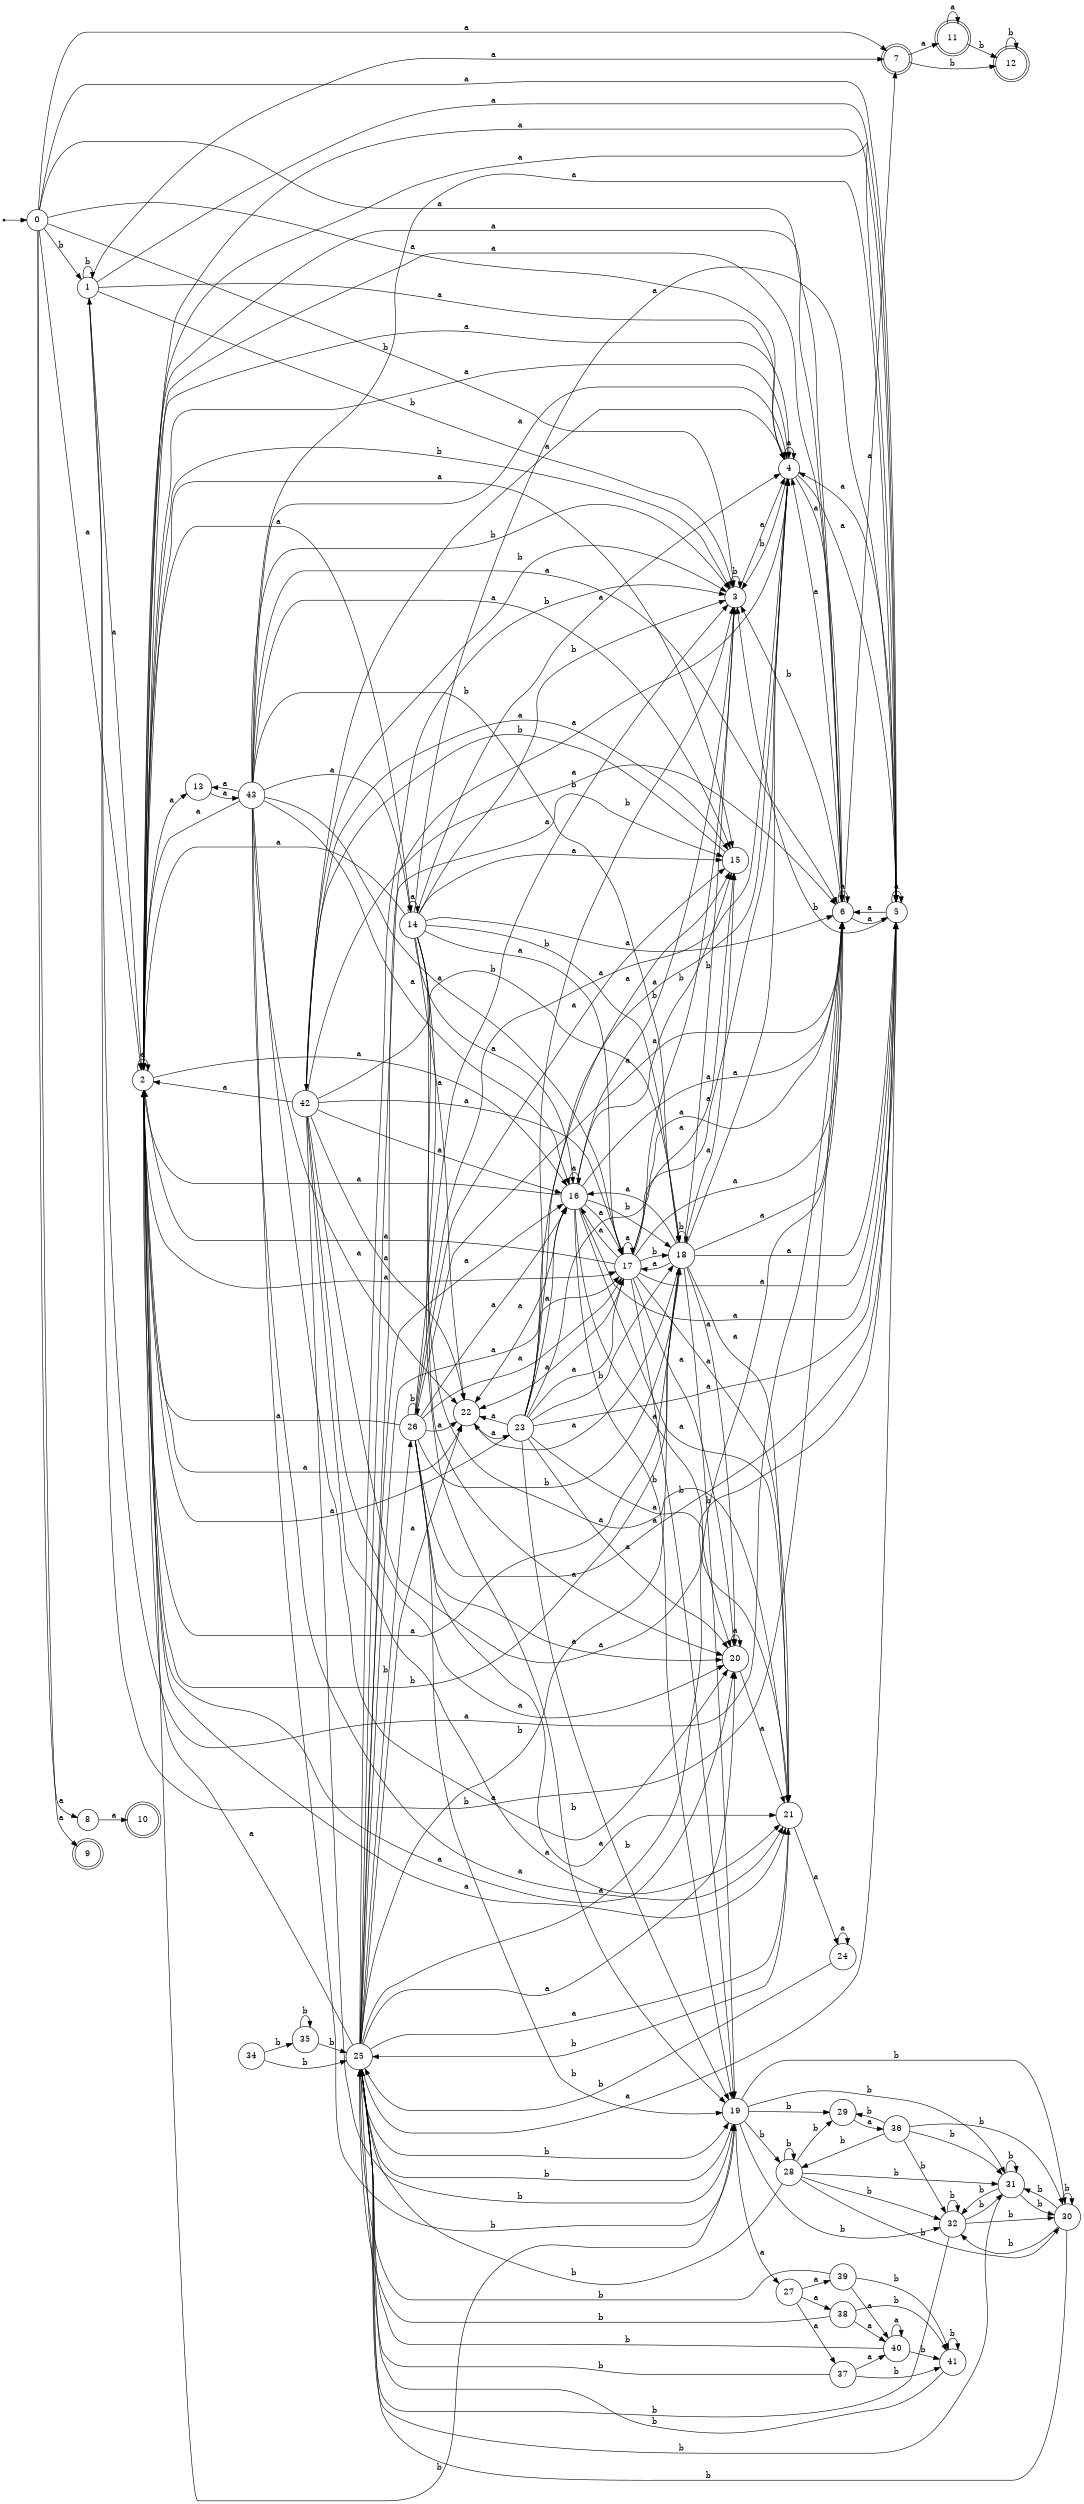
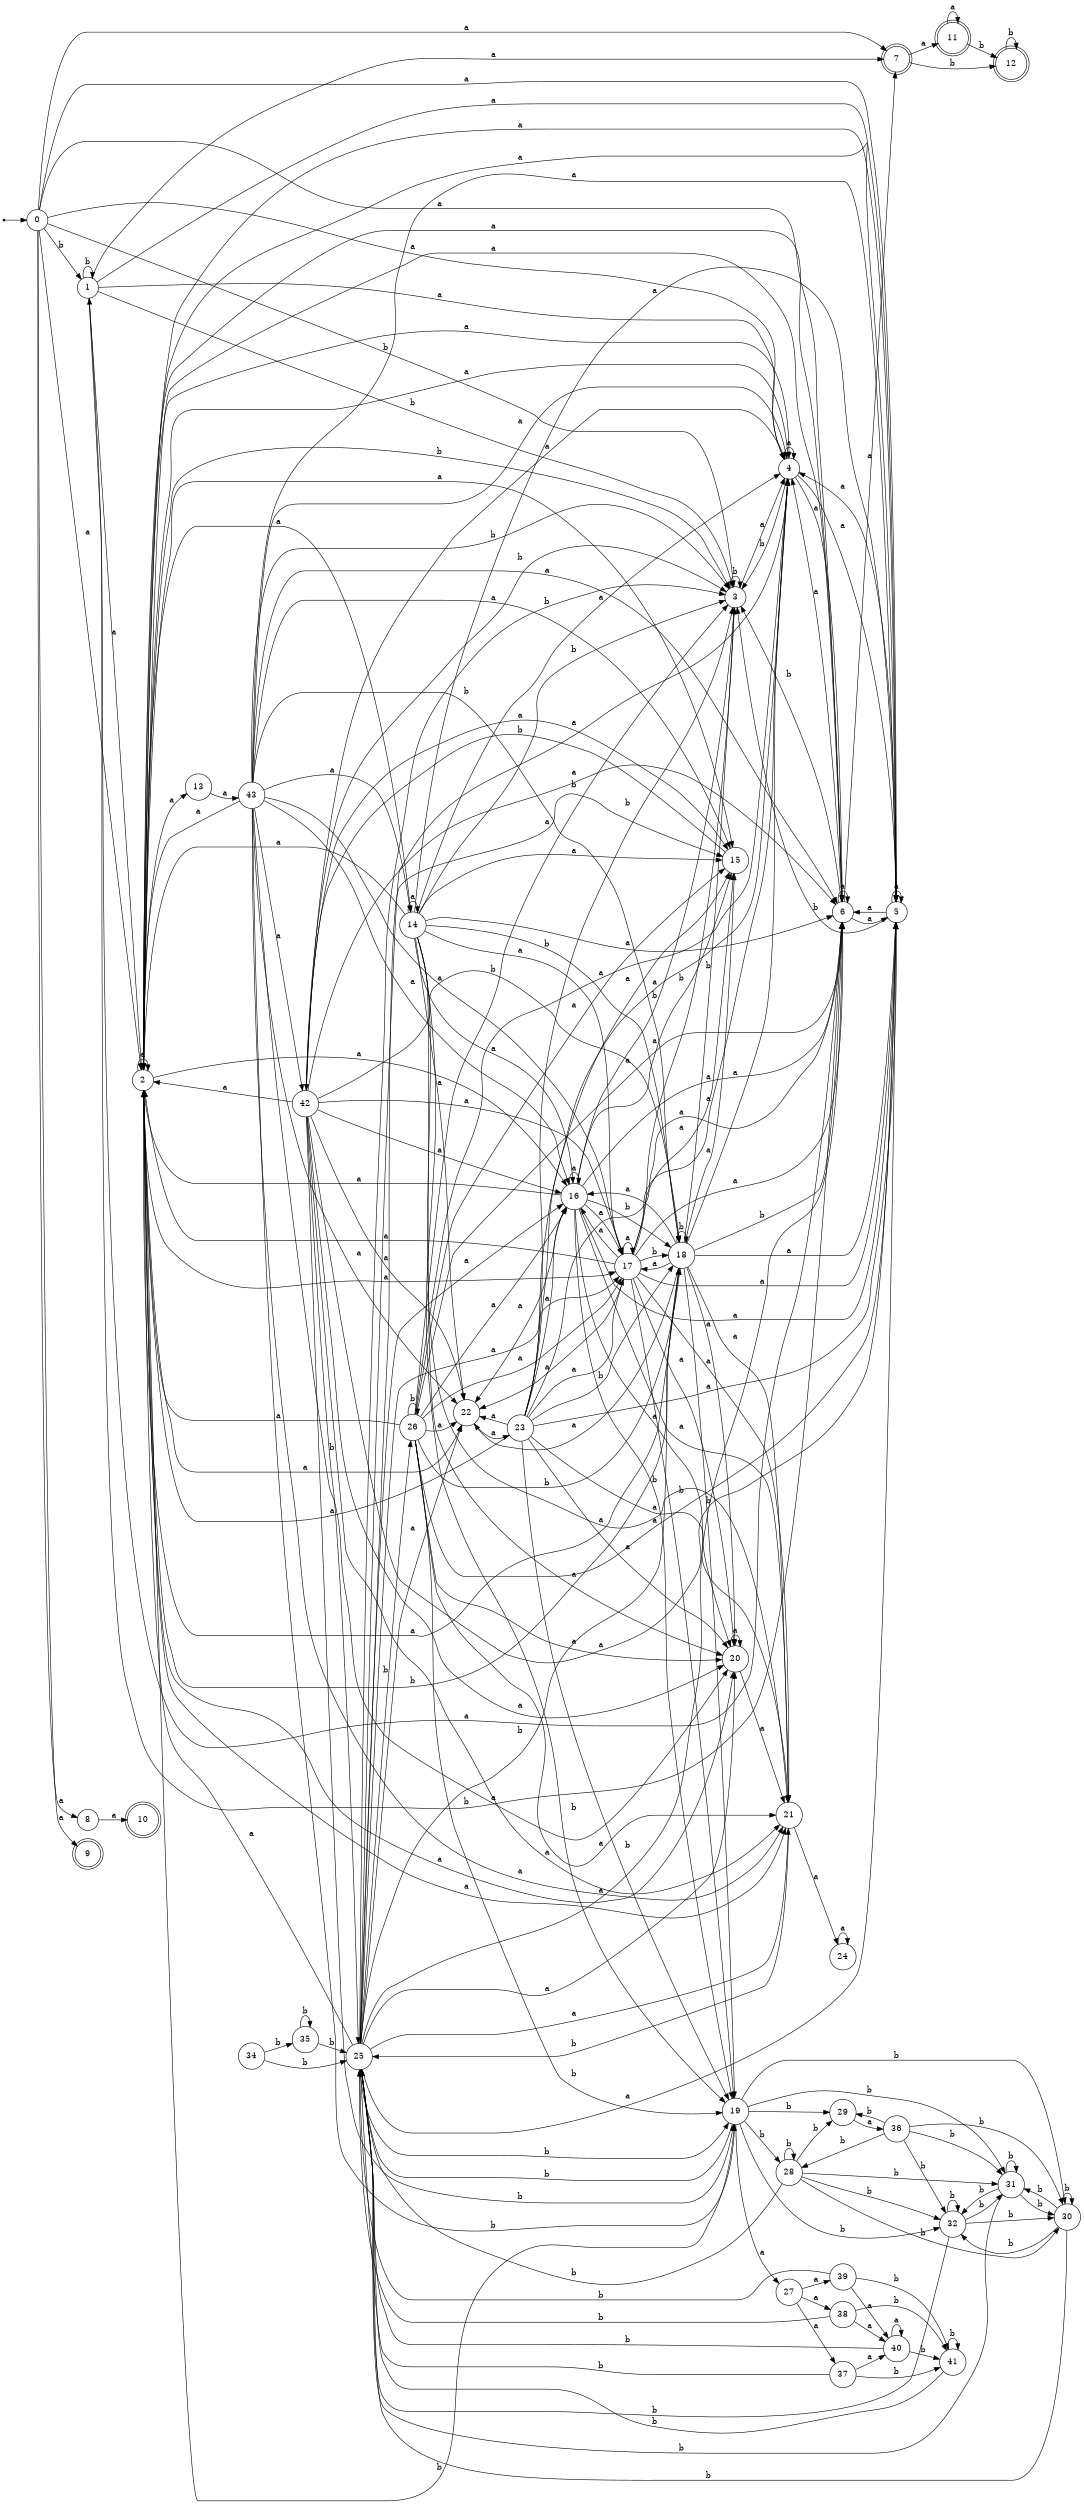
(229, 789) -> (278, 947)
(762, 1216) -> (762, 1216)
(606, 2088) -> (341, 1600)
